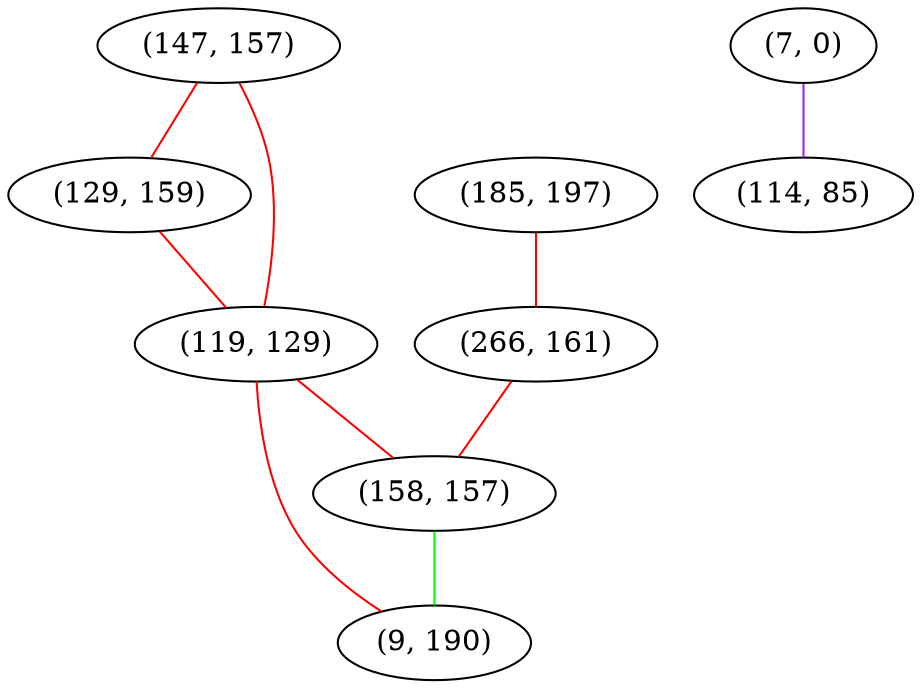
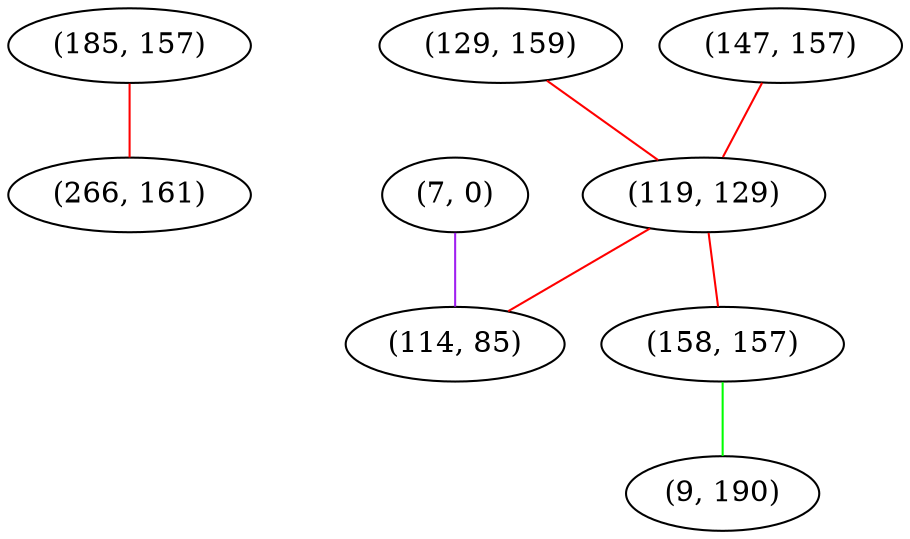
(174, 120) -> none
(536, 195) -> (130, 46)
(485, 419) -> none
(287, 514) -> (579, 270)
